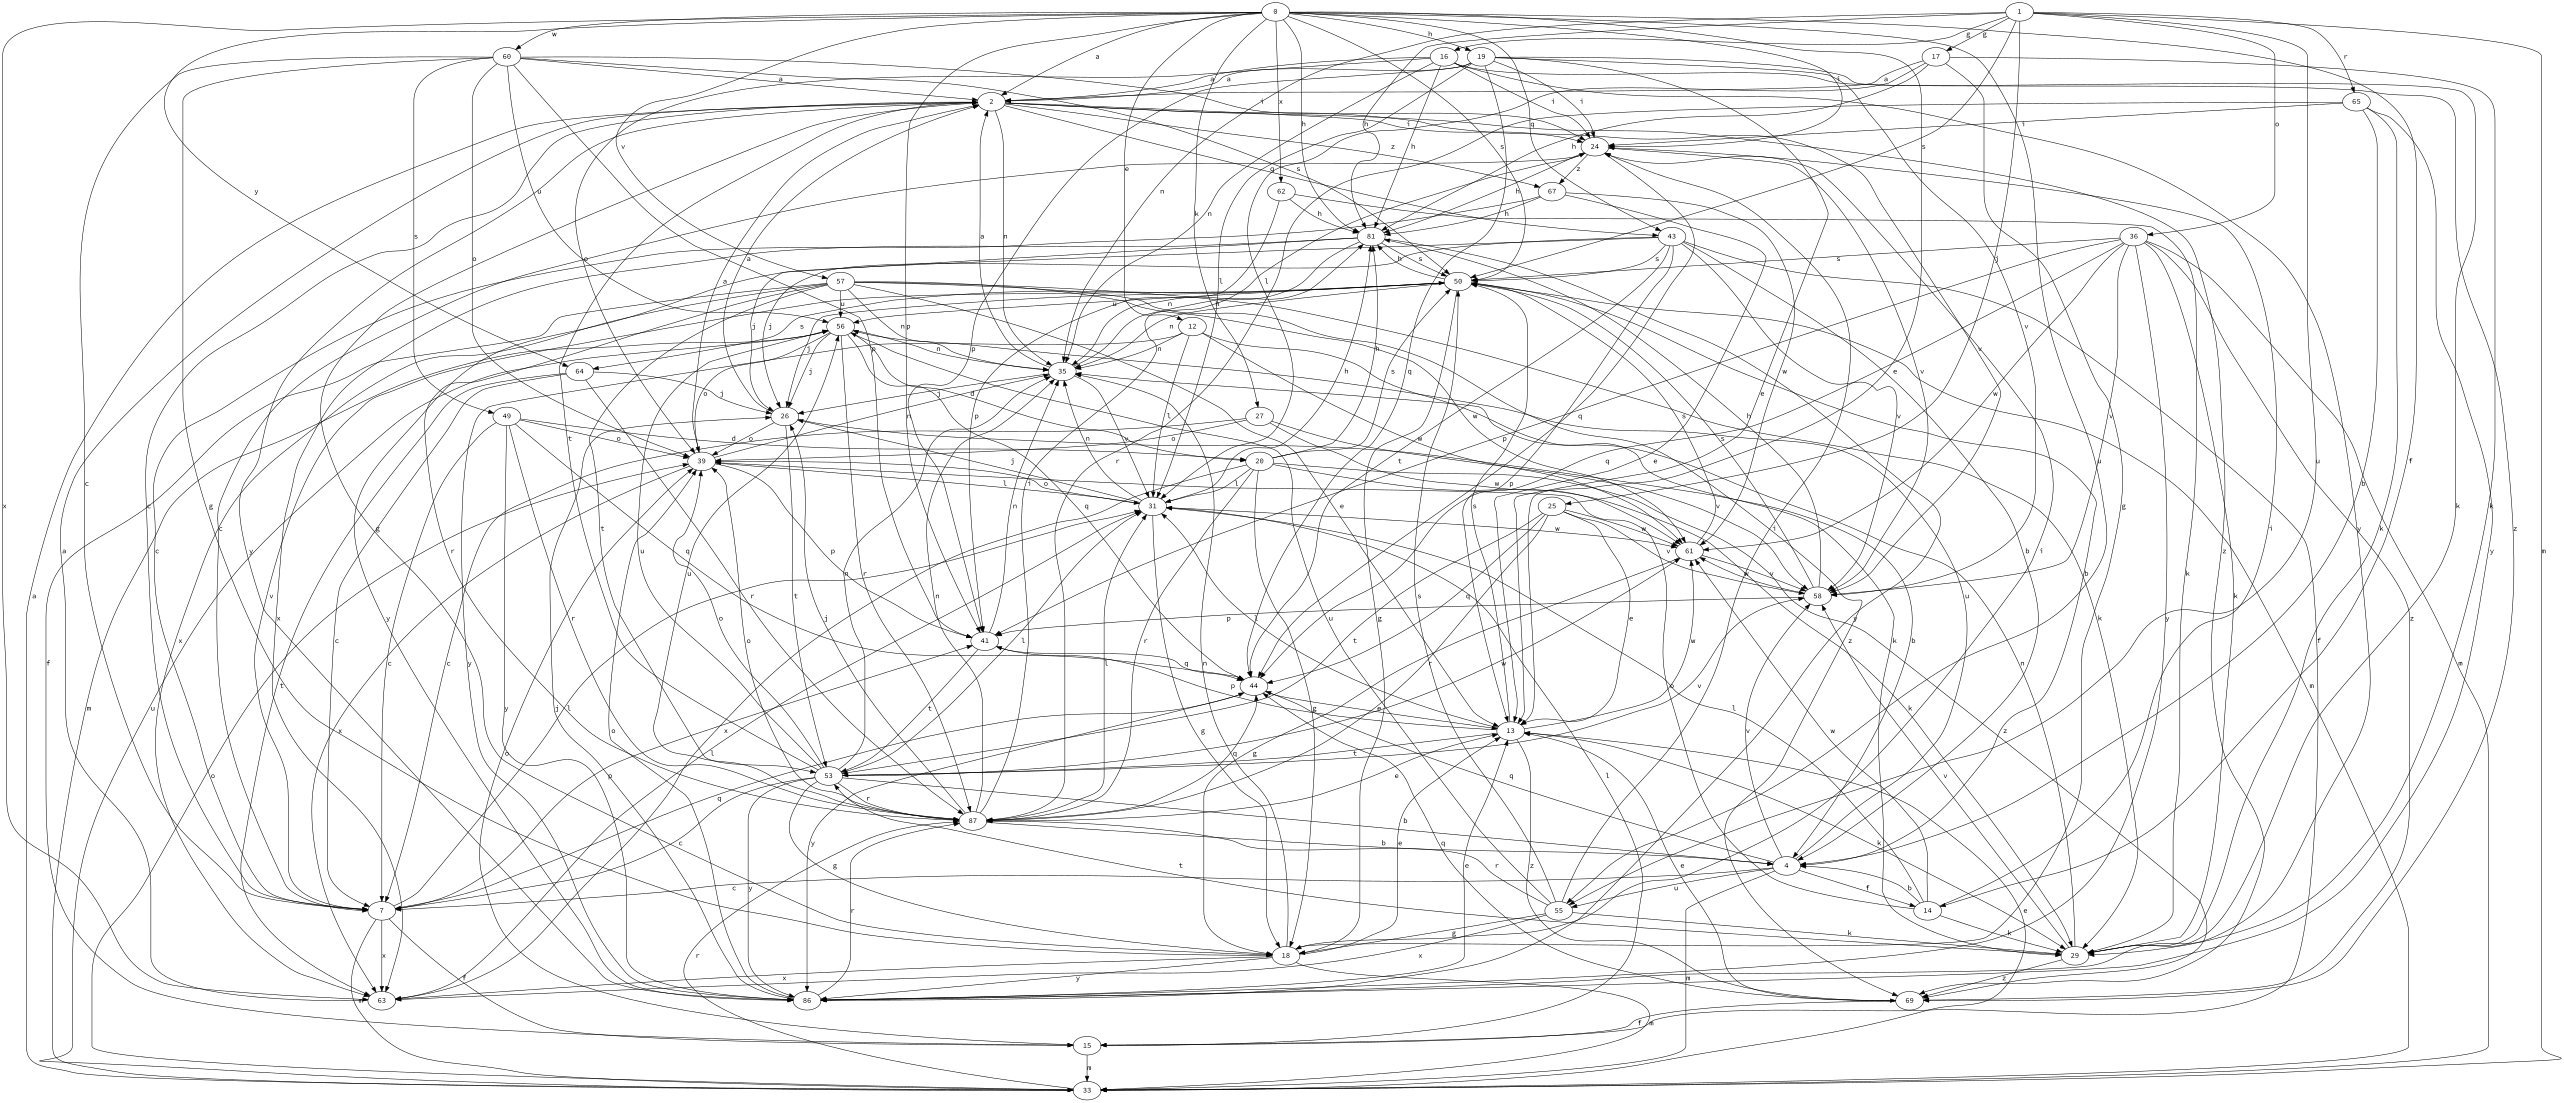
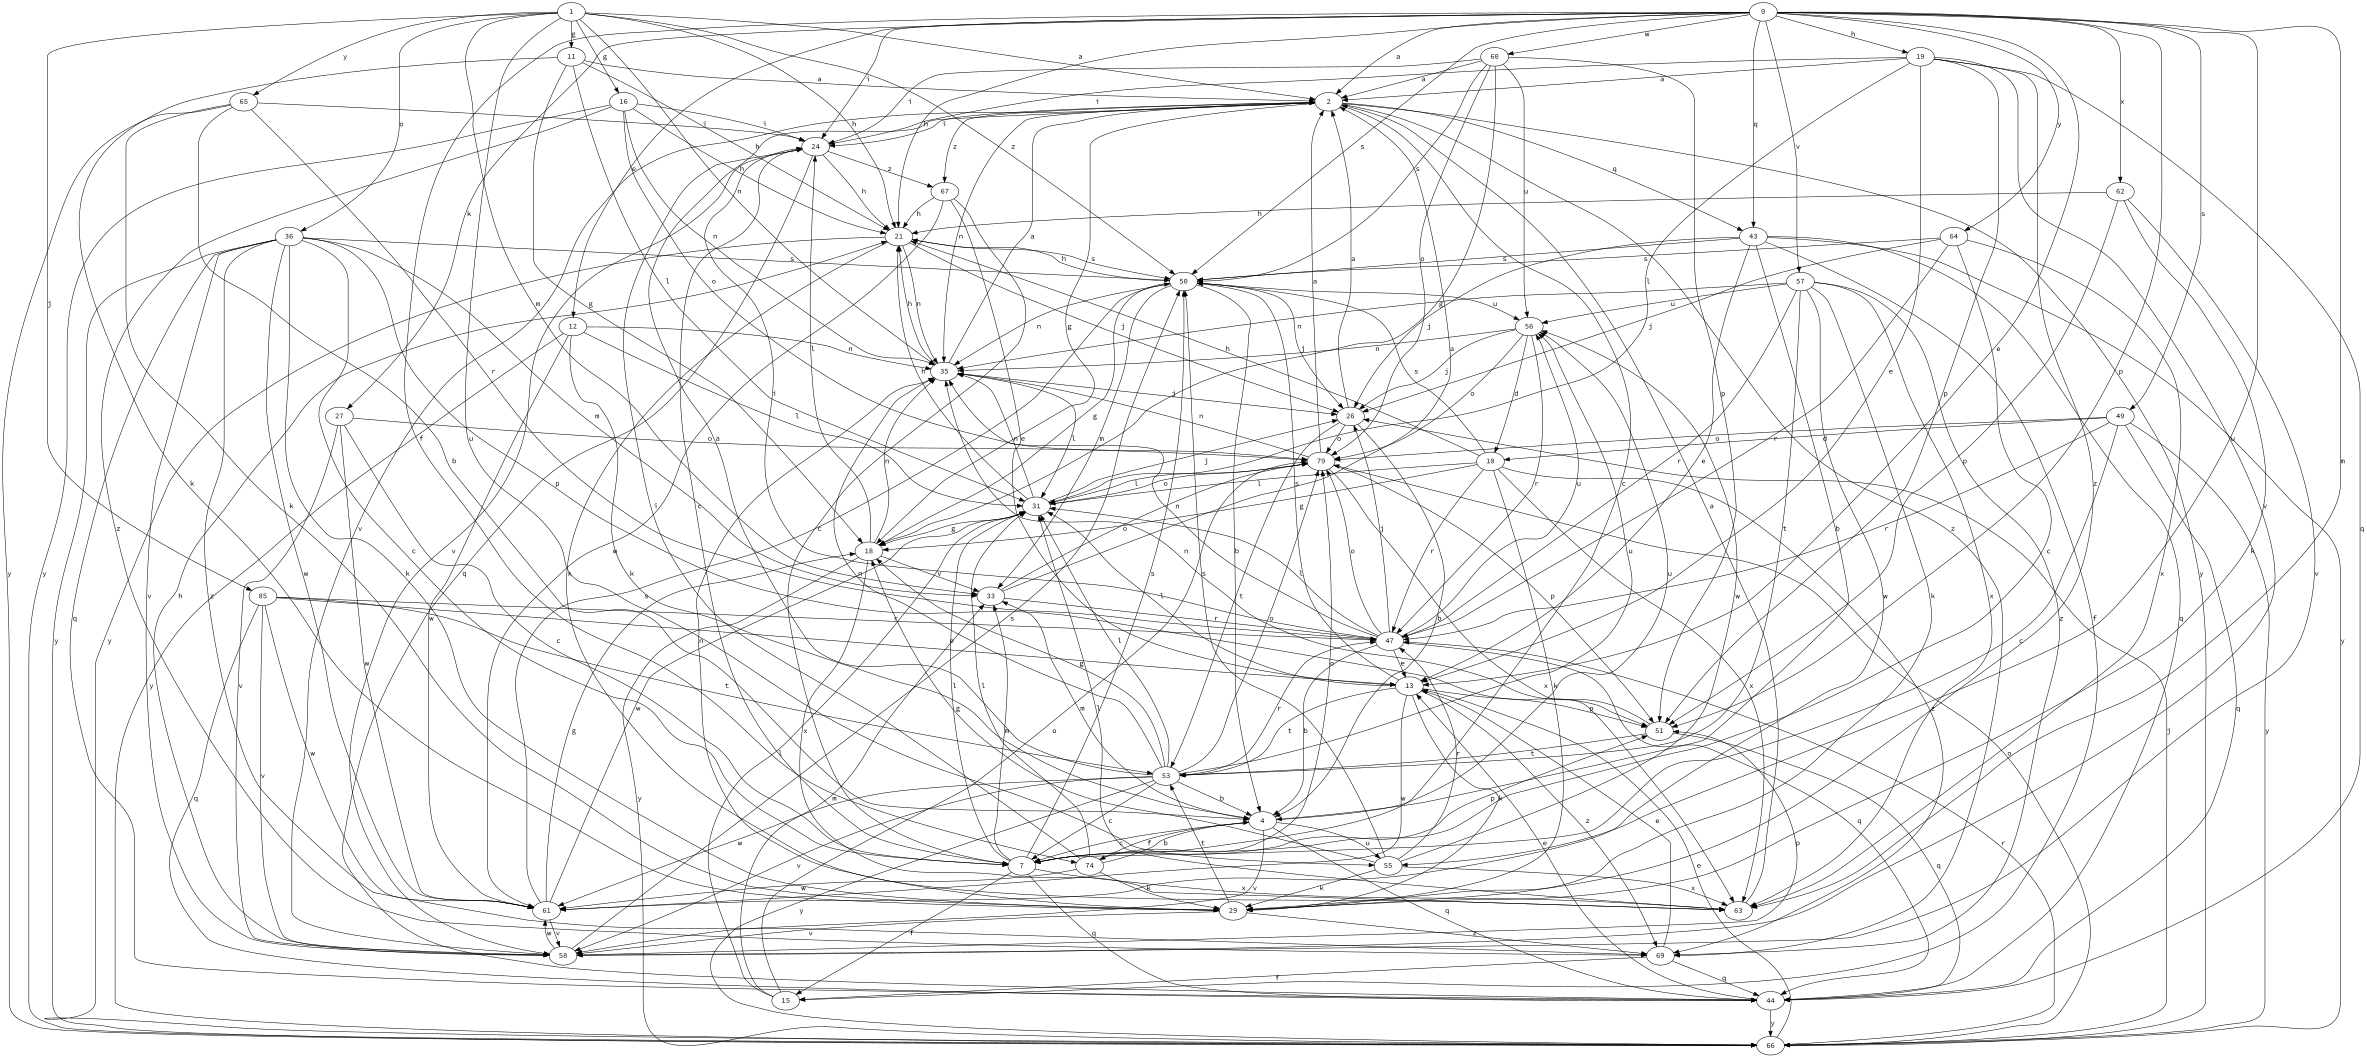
(1936, 57) -> (571, 57)
(2346, 57) -> (345, 57)
(1199, 79) -> (948, 47)
(1924, 147) -> (1013, 147)
(414, 228) -> (2177, 33)
(1371, 237) -> (899, 237)
(888, 301) -> (1571, 260)
(1867, 384) -> (1796, 940)
(84, 392) -> (530, 660)
(1220, 408) -> none
(570, 439) -> (718, 439)
(1127, 439) -> (1074, 439)
(702, 461) -> (1321, 461)
(1260, 461) -> (1490, 461)
(1400, 461) -> (2182, 619)
(1512, 484) -> (1704, 461)
(1055, 485) -> none
(1799, 489) -> none
(5, 506) -> (2343, 461)
(1552, 506) -> (263, 596)
(2458, 506) -> (2095, 484)
(1407, 521) -> (707, 645)
(1815, 525) -> (813, 654)
(2042, 551) -> (813, 349)
(272, 596) -> (1153, 574)
(1331, 619) -> (1738, 596)
(985, 641) -> (1659, 731)
(282, 686) -> (2162, 574)
(973, 821) -> (1390, 641)
(47, 837) -> none
(1398, 859) -> none
(1928, 911) -> (1090, 866)
(53, 931) -> none
(72, 994) -> none
(807, 1001) -> (1771, 1046)
(1652, 1023) -> (939, 574)
(1867, 1025) -> none
